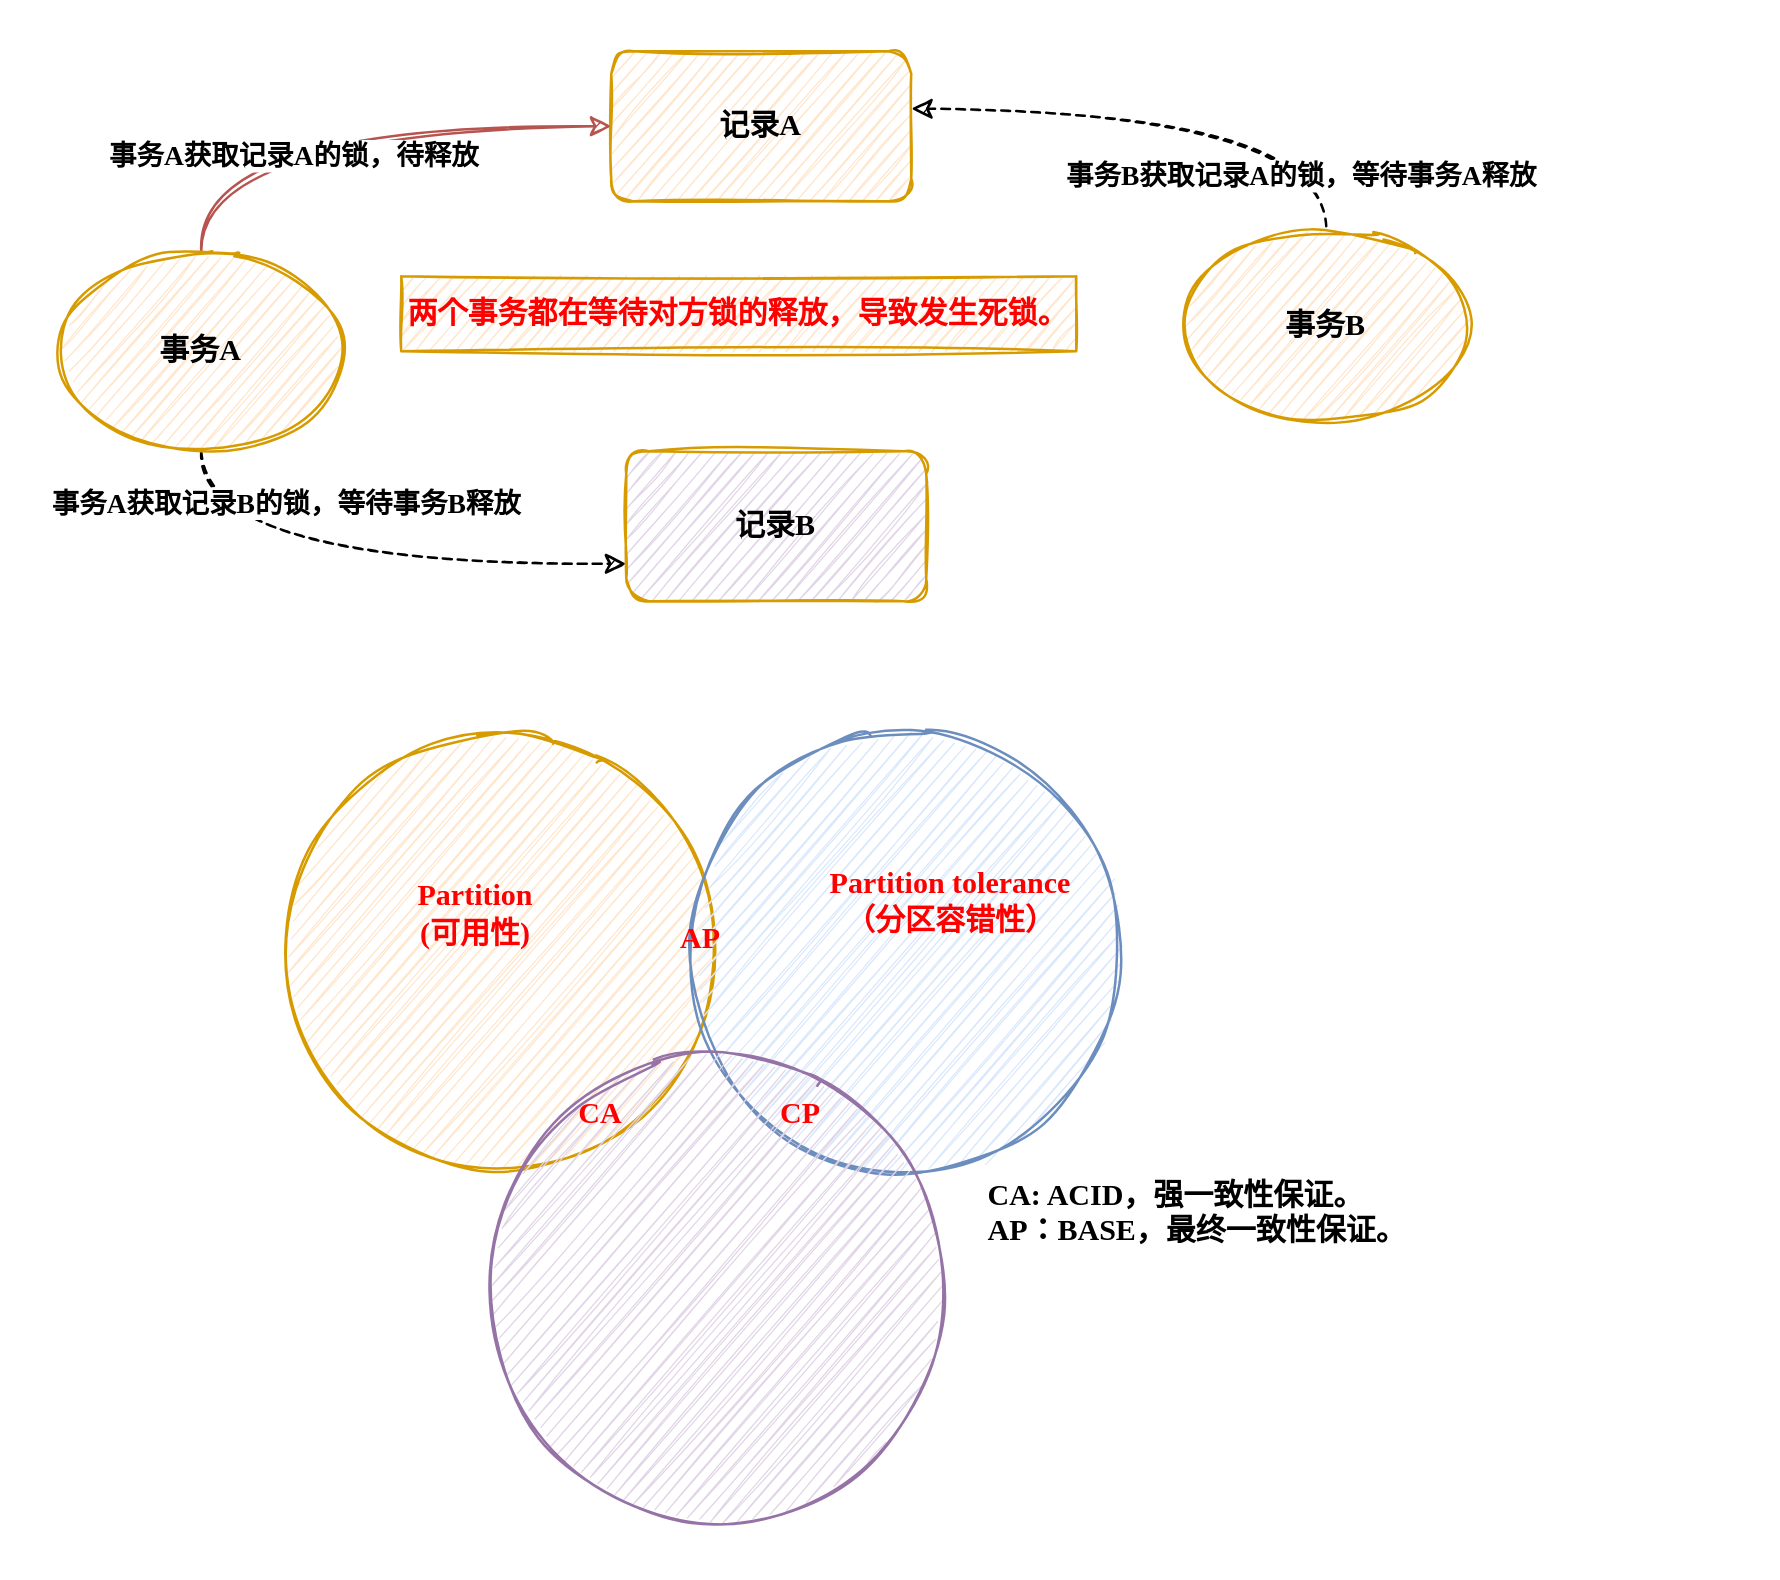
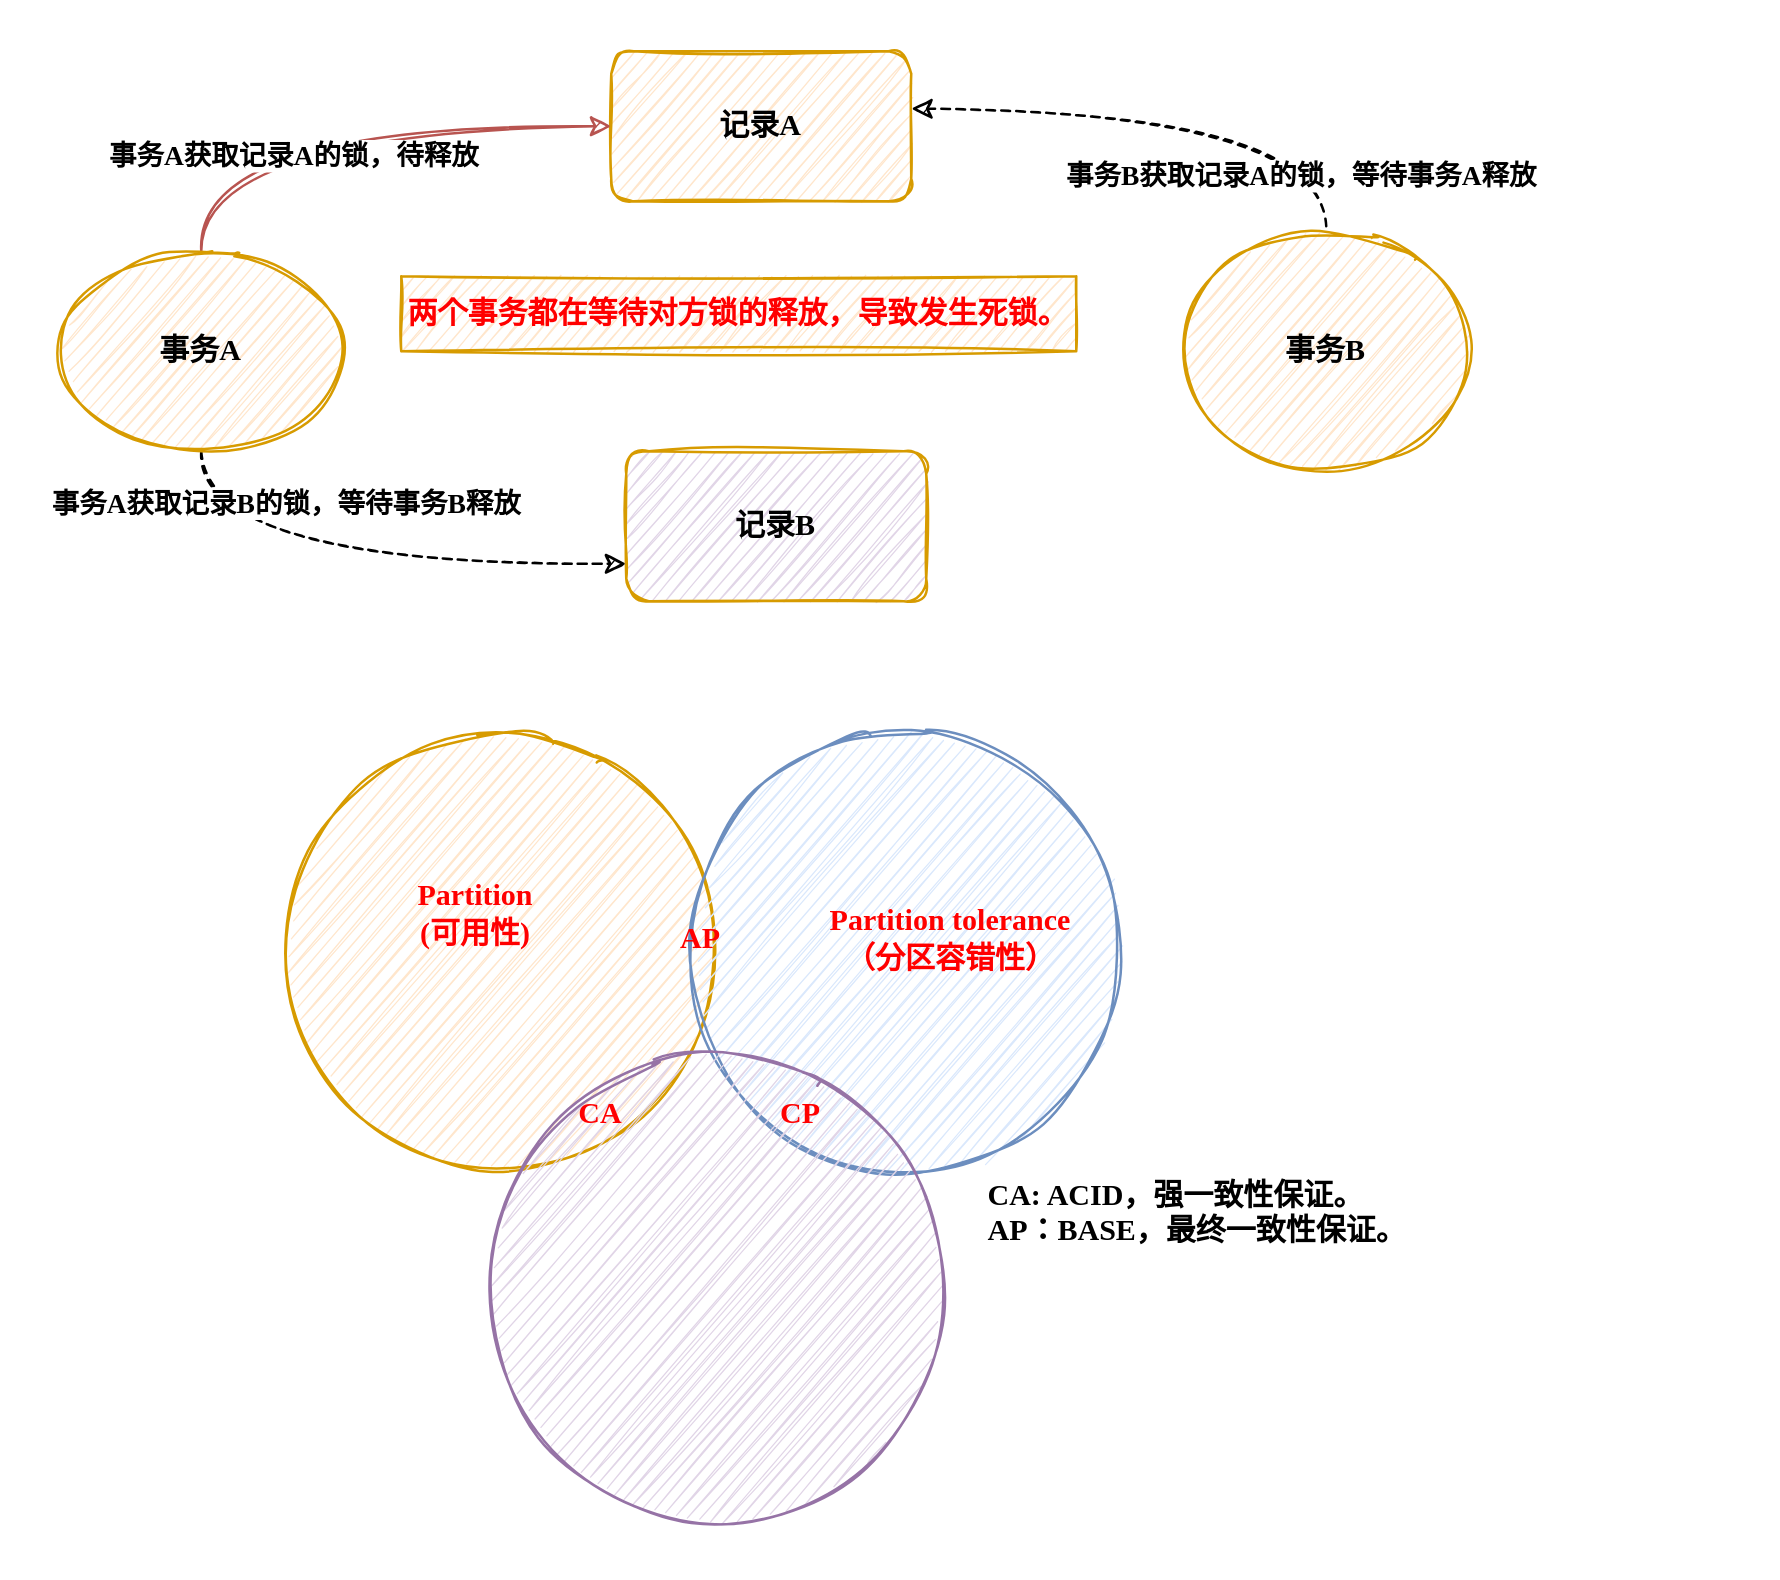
(1326, 326) -> (1326, 351)
(951, 901) -> (951, 939)
